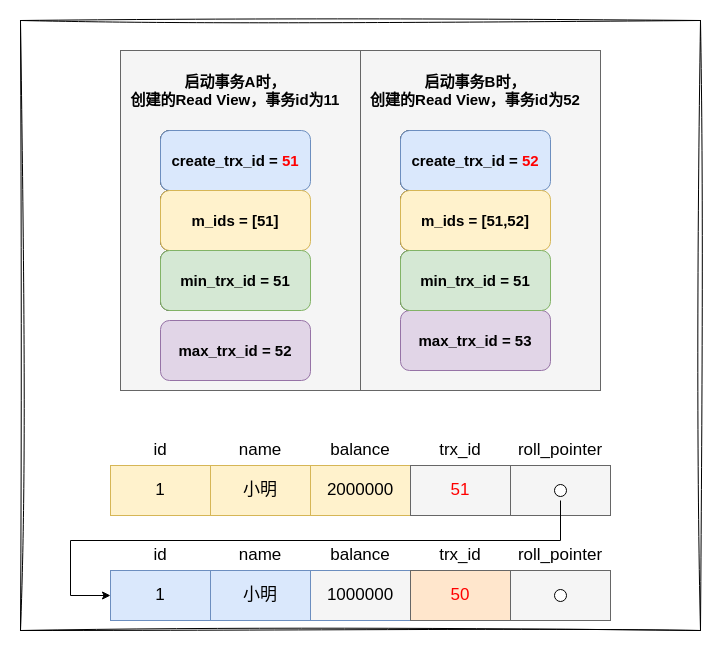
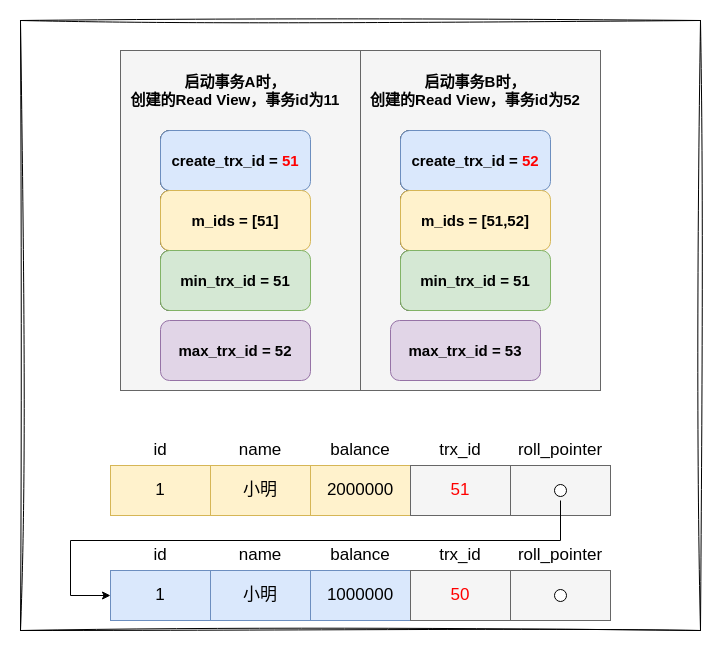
(476, 341) -> (466, 351)
(361, 596) -> (361, 596)
(461, 596) -> (461, 596)
